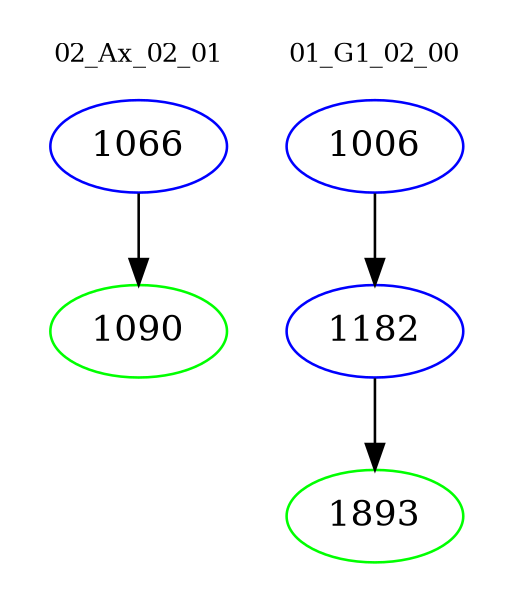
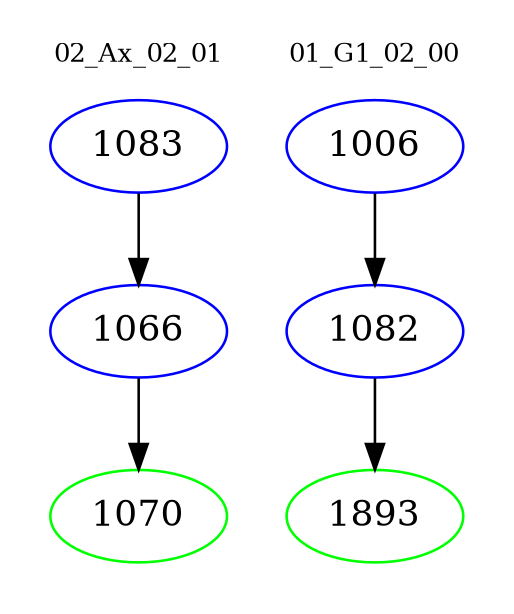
none -> (139, 146)
(139, 331) -> (139, 516)
(375, 331) -> (375, 331)
